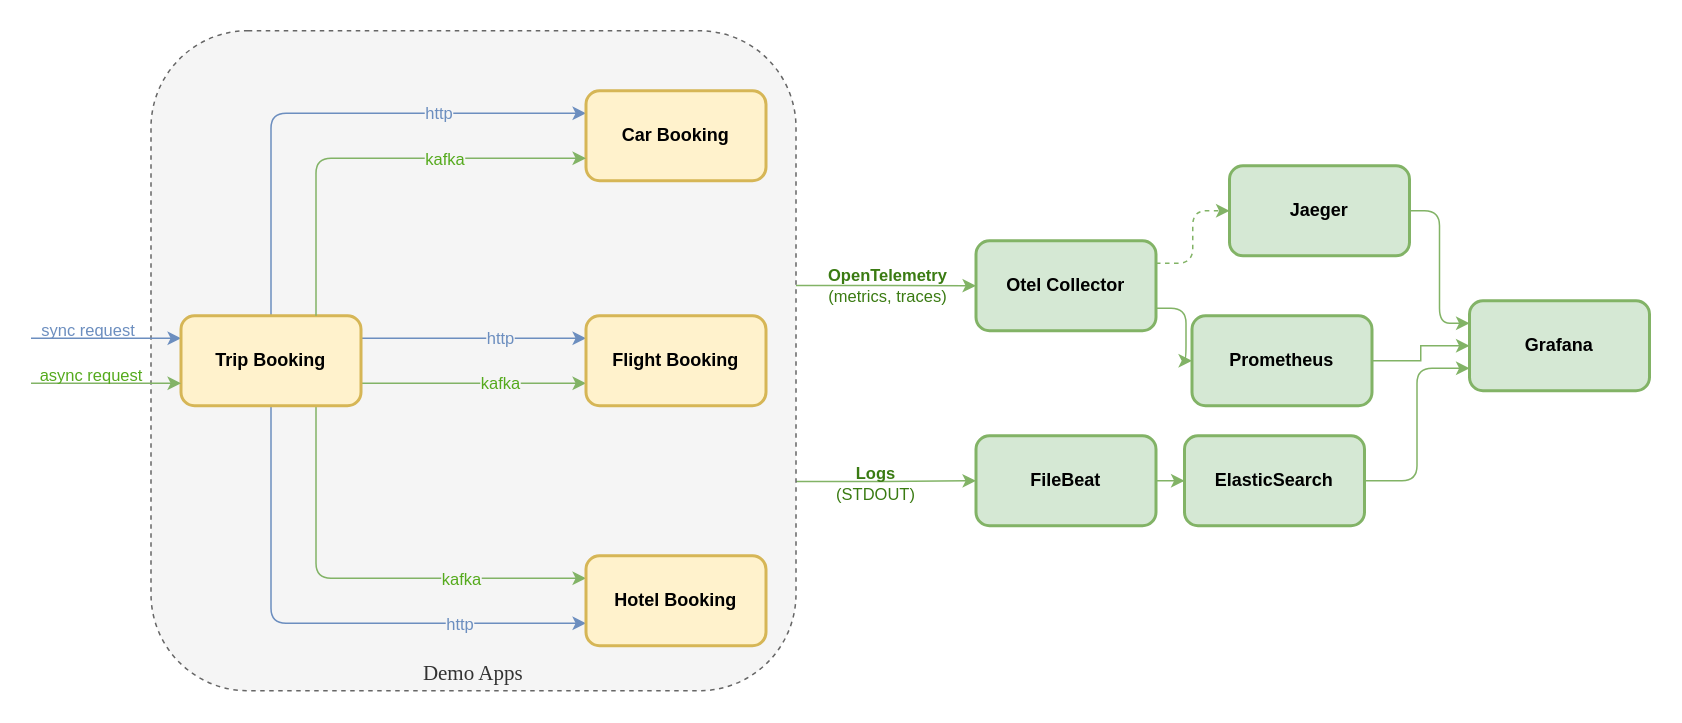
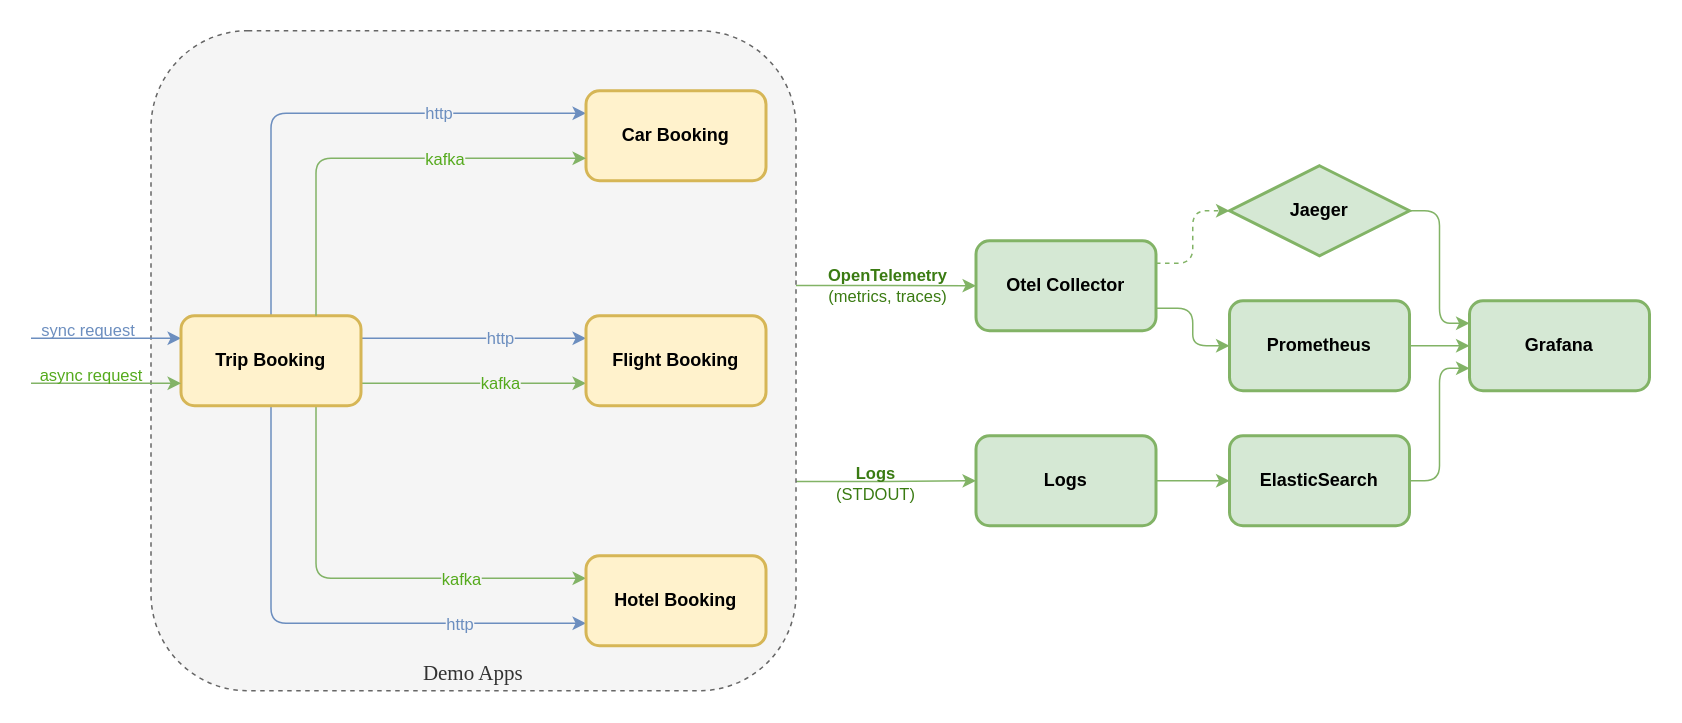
(1319, 211) -> (1319, 211)
(1282, 361) -> (1319, 346)
(1066, 481) -> (1066, 481)
(1274, 481) -> (1319, 481)
